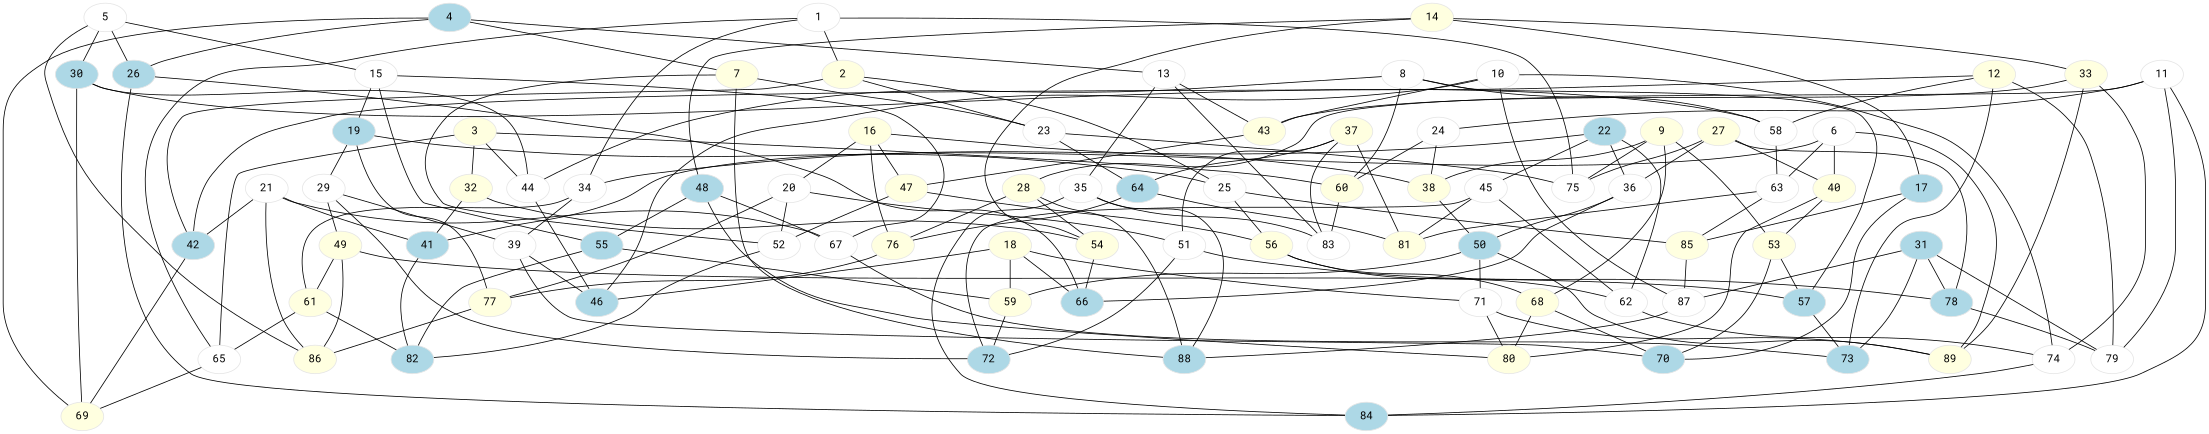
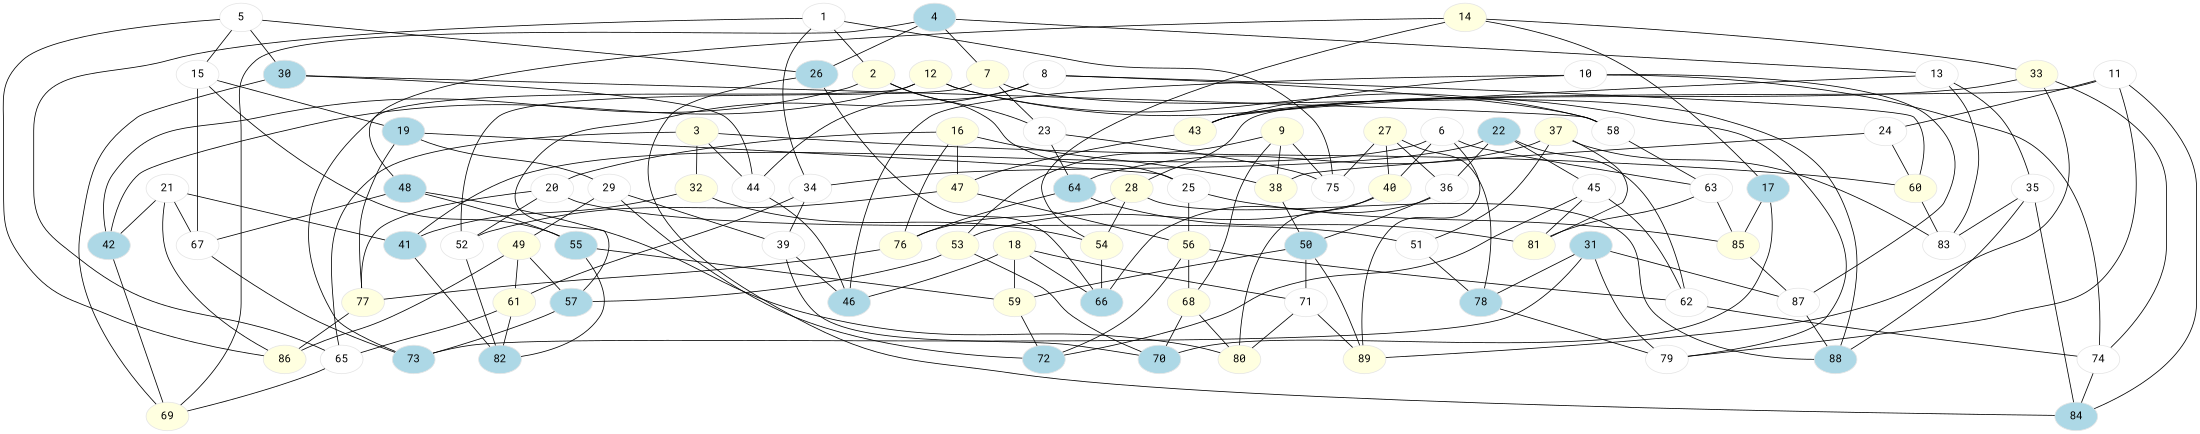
(1101, 322) -> (1130, 316)
